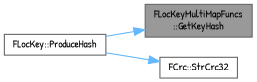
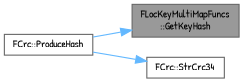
(55, 45) -> (49, 45)
(199, 68) -> (186, 68)
